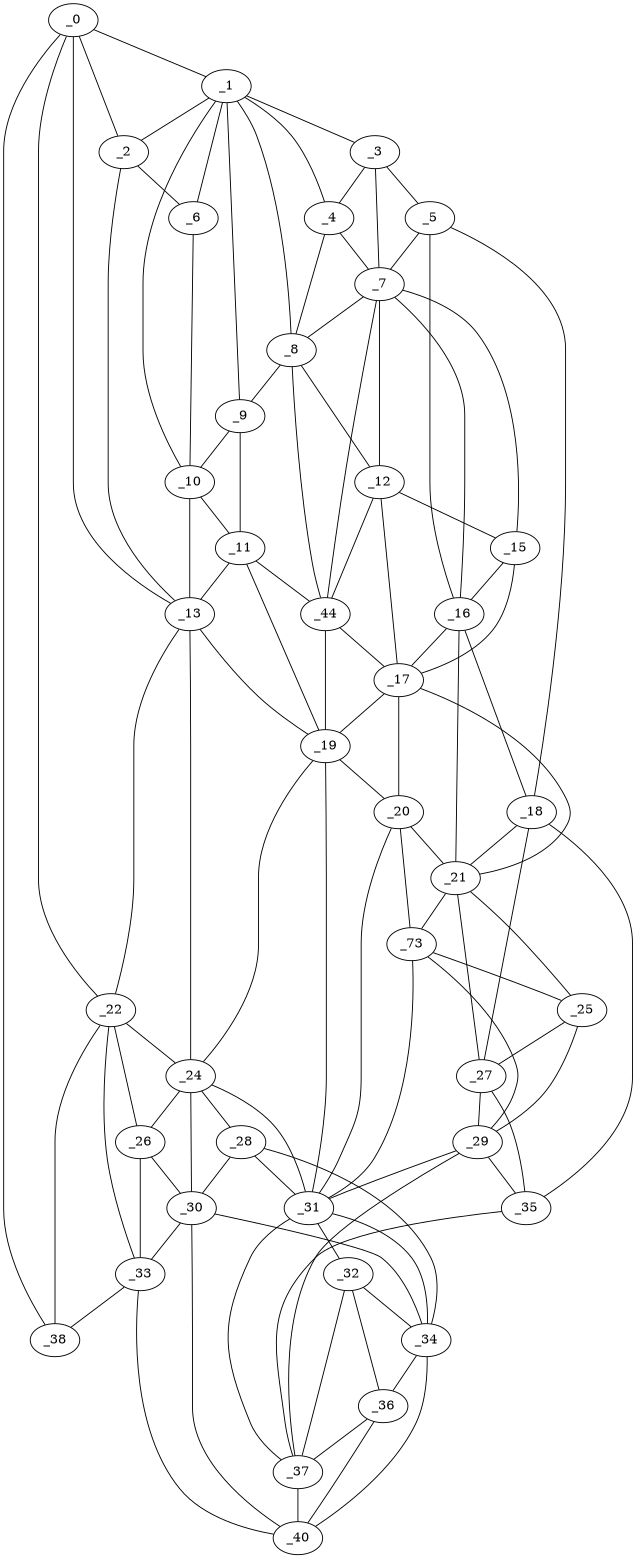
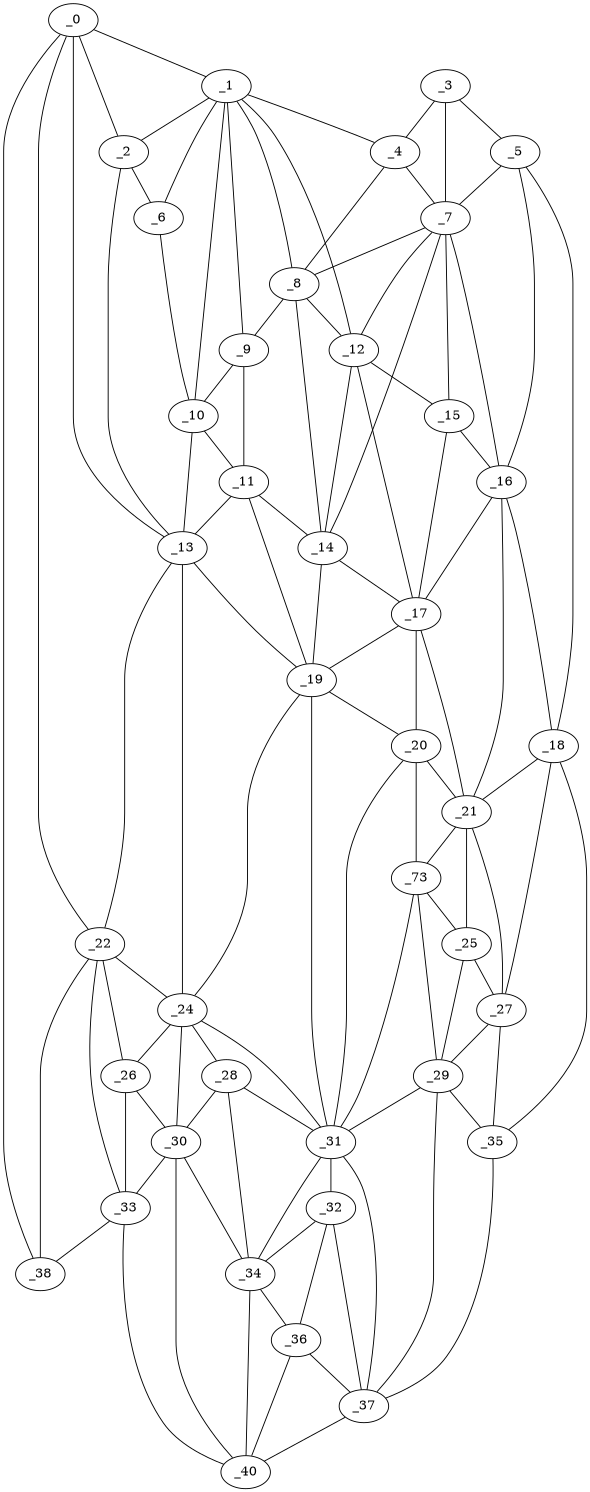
(301, 119) -> (312, 208)
(325, 614) -> (323, 548)
